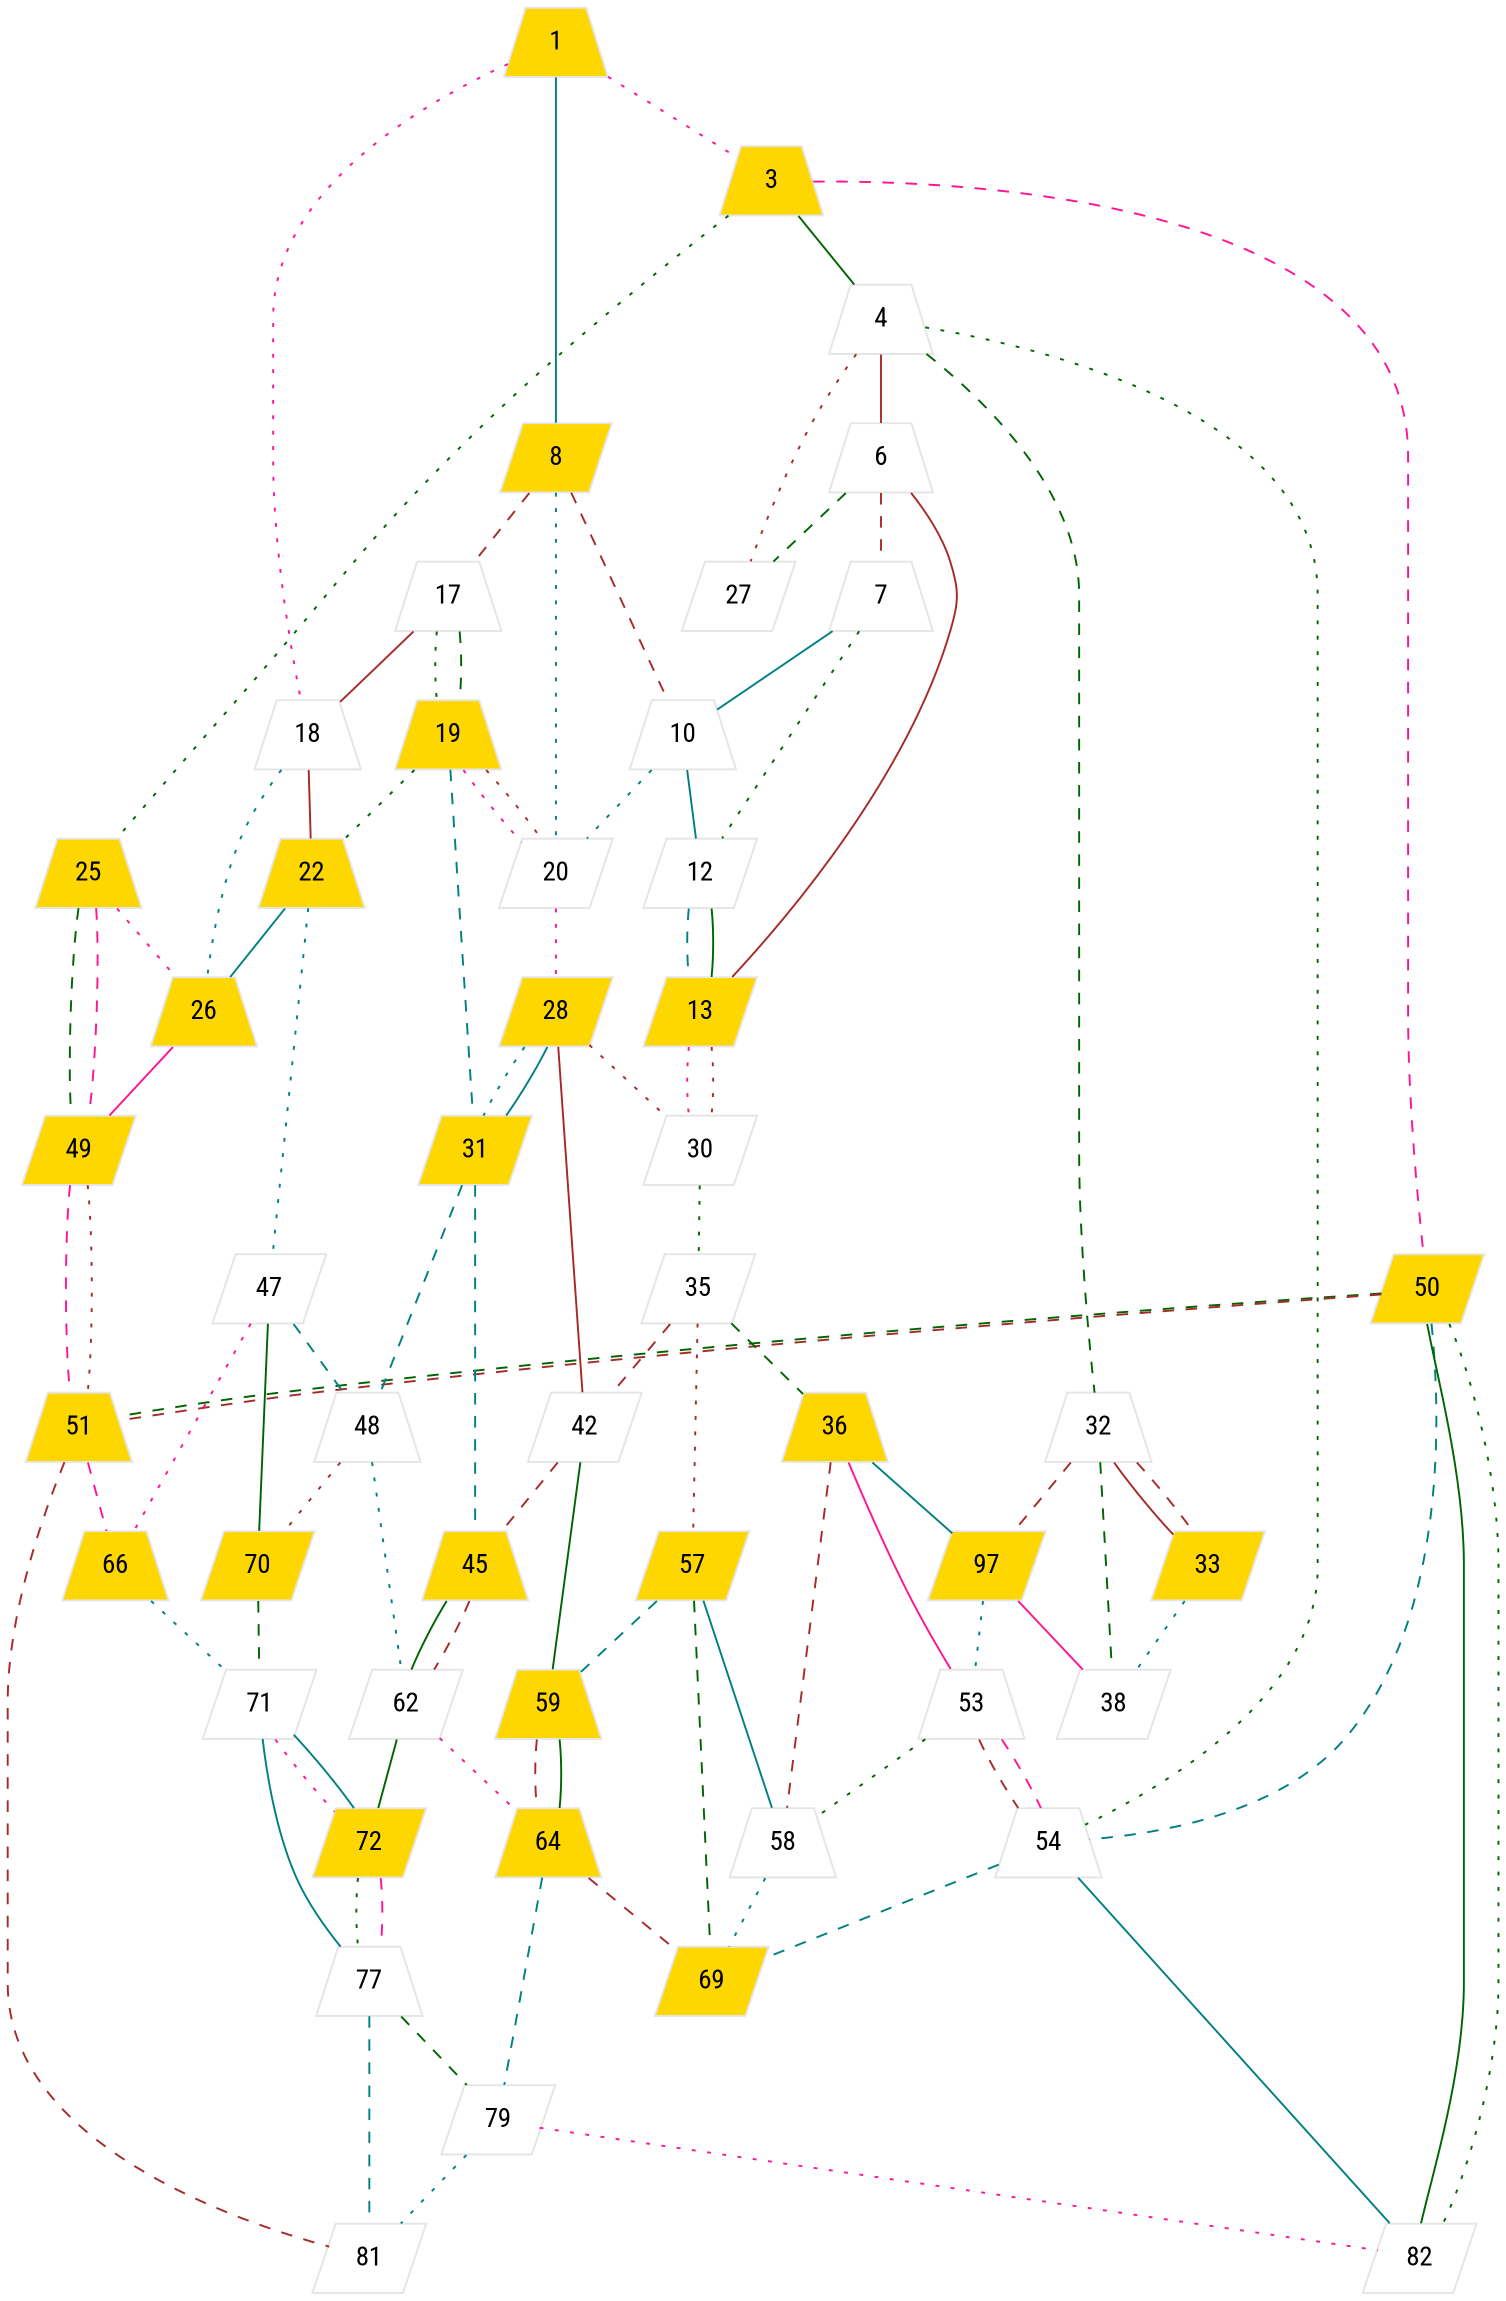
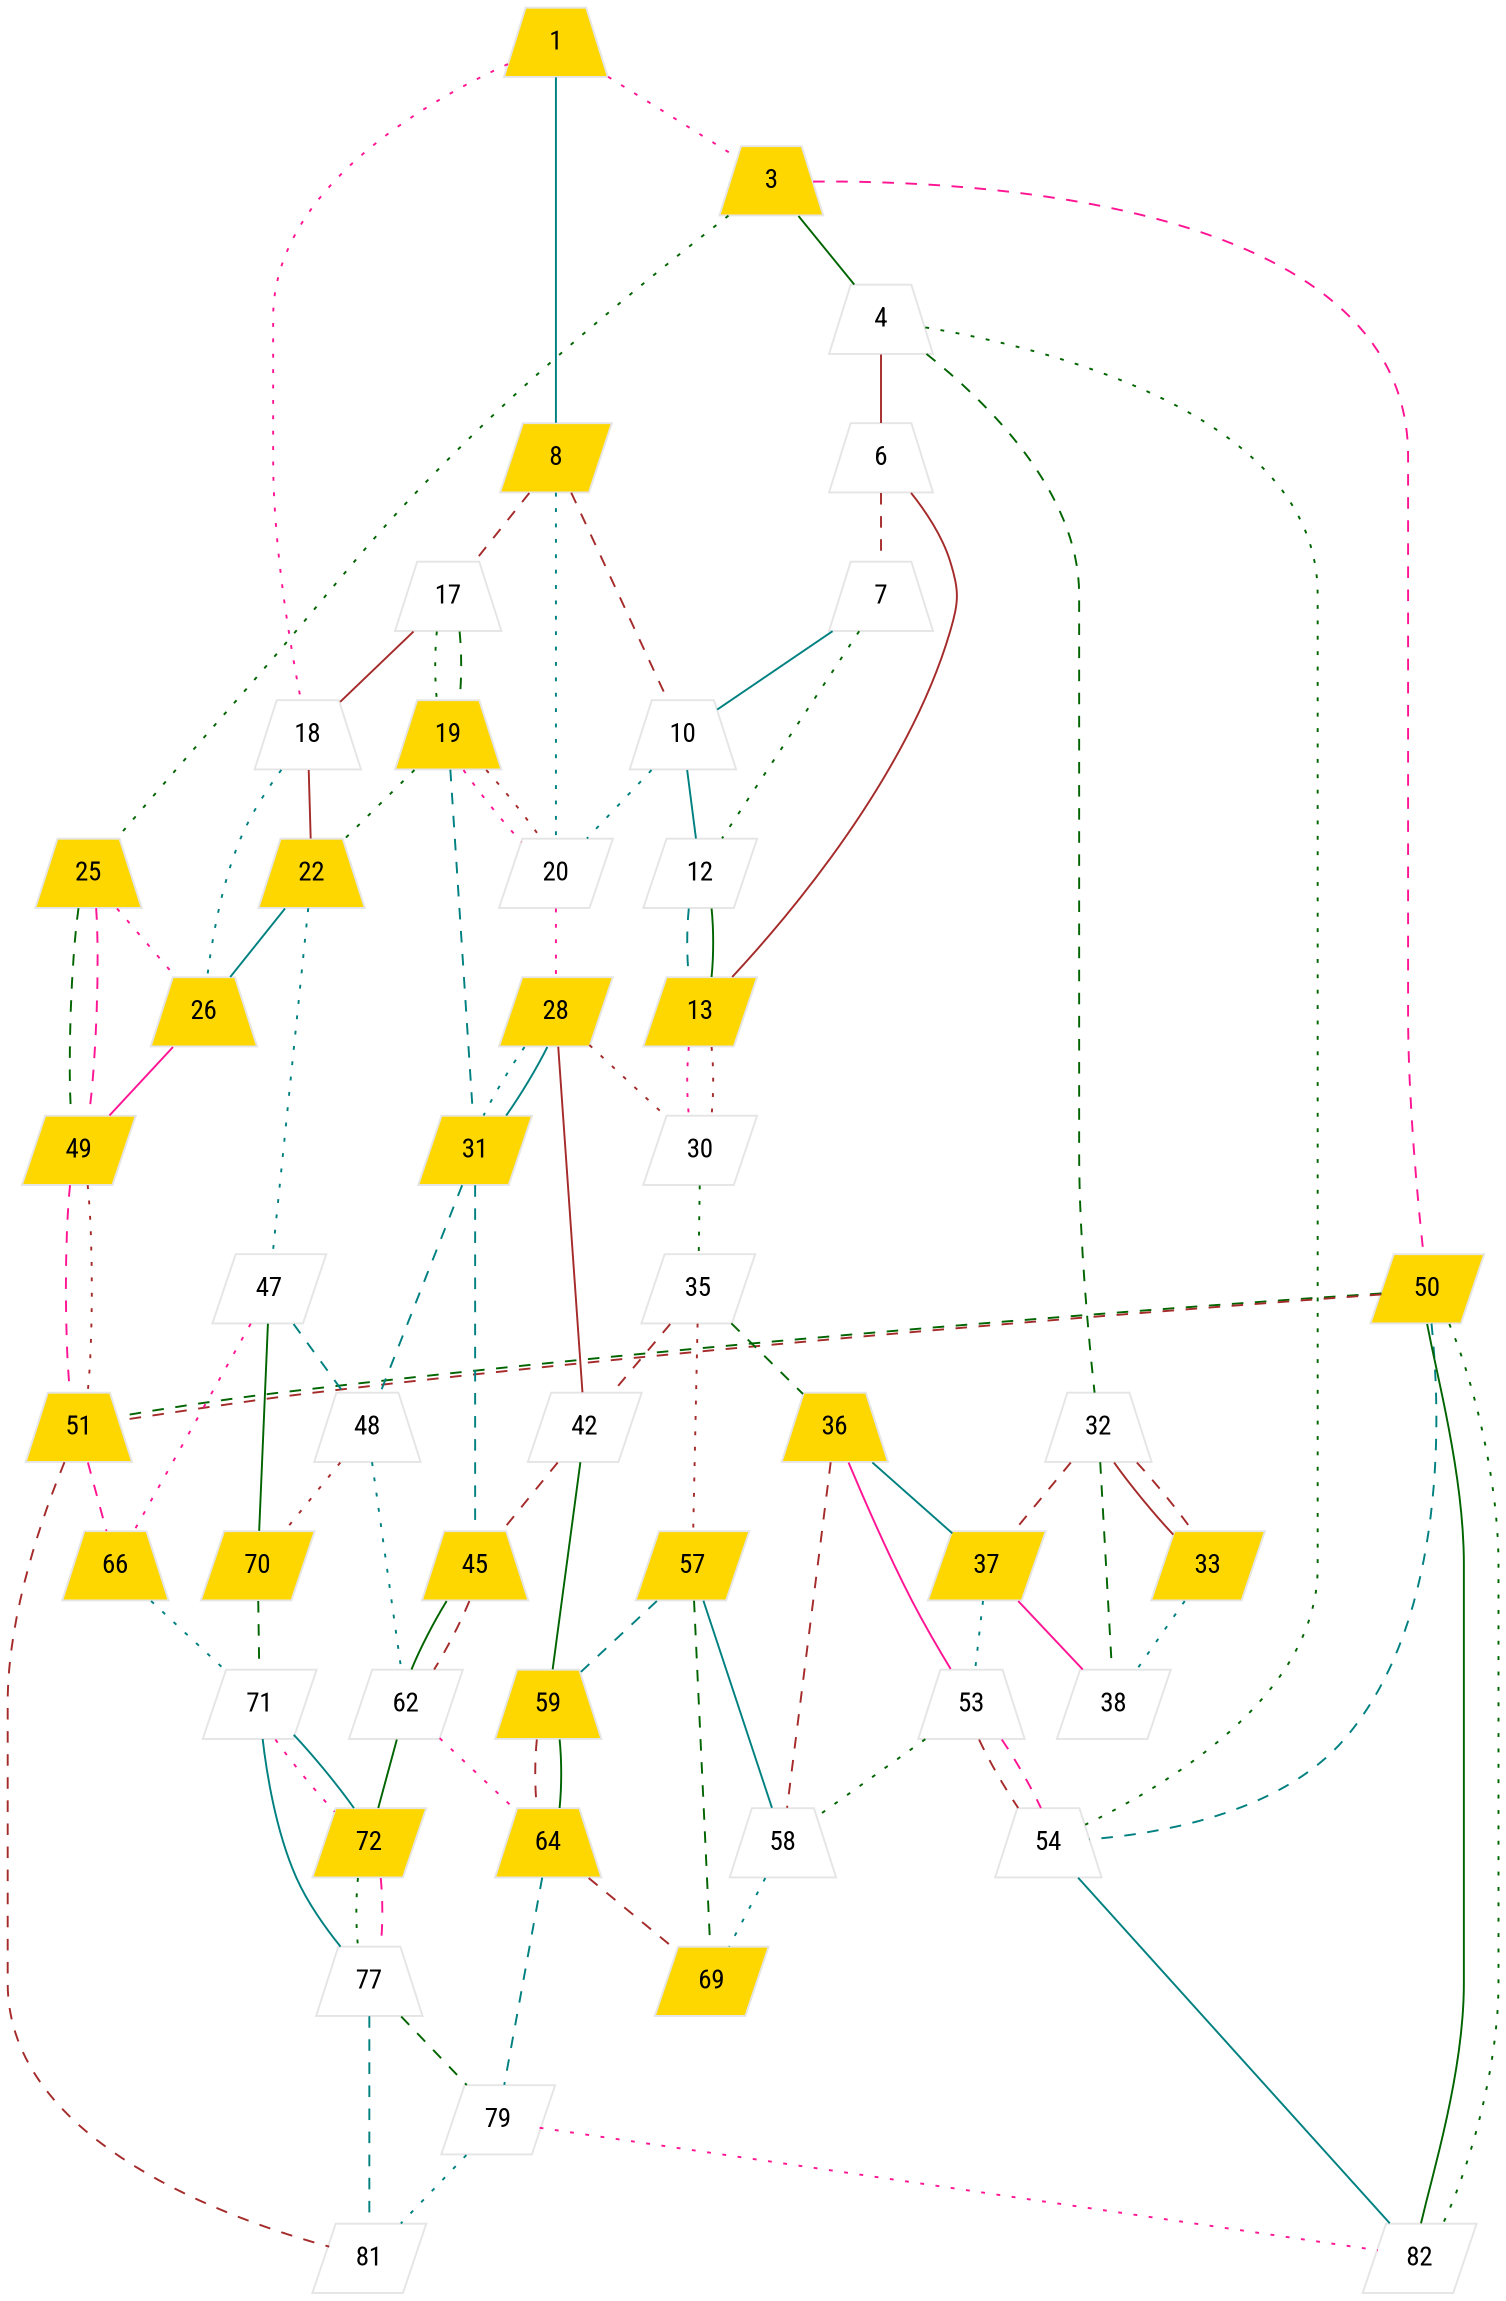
(739, 596) -> none
(987, 1566) -> (987, 1566)
(881, 1912) -> none
